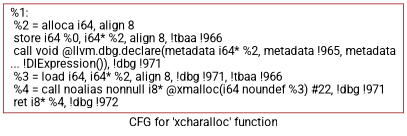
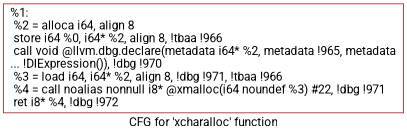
(86, 64) -> (86, 64)
